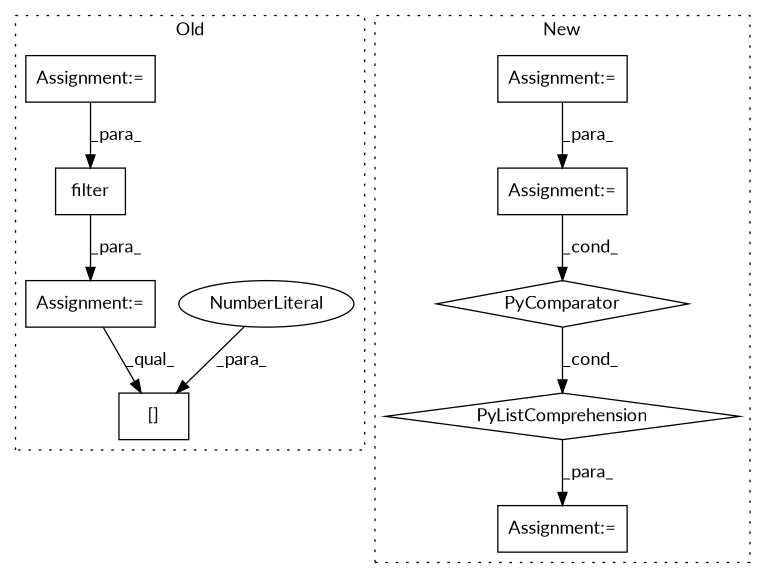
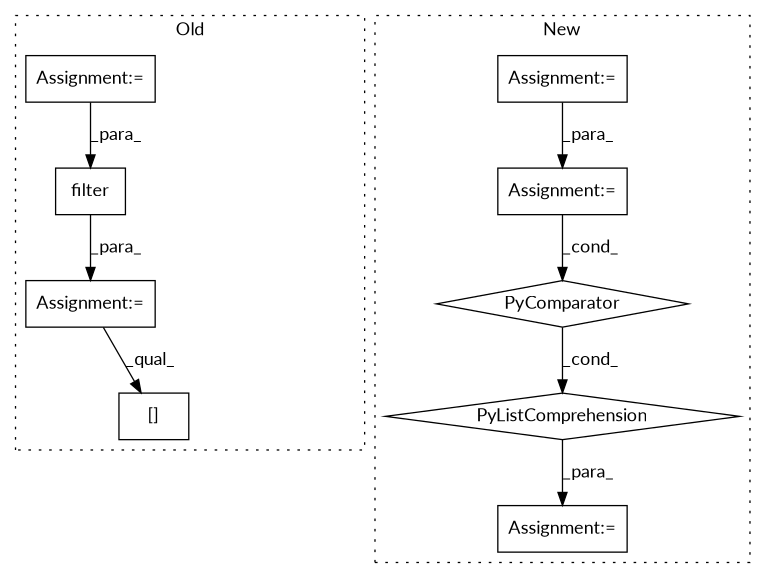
(266, 304) -> none
